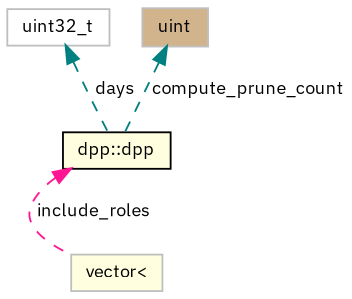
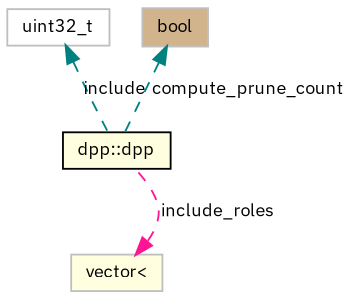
(175, 27) -> (175, 27)
(113, 89) -> (113, 89)
(31, 222) -> (157, 203)
